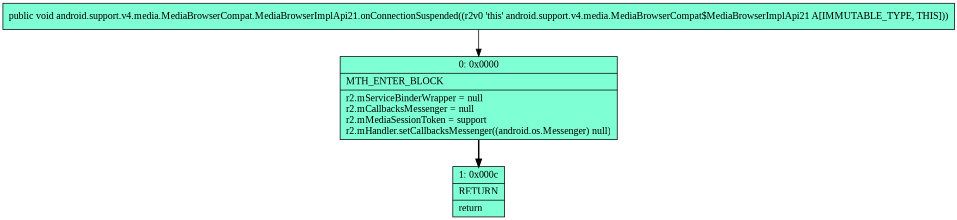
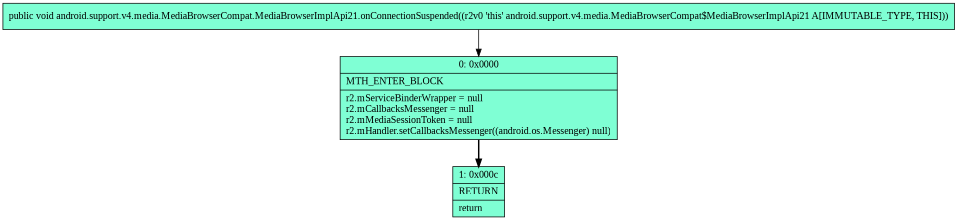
(416, 120) -> (409, 120)
